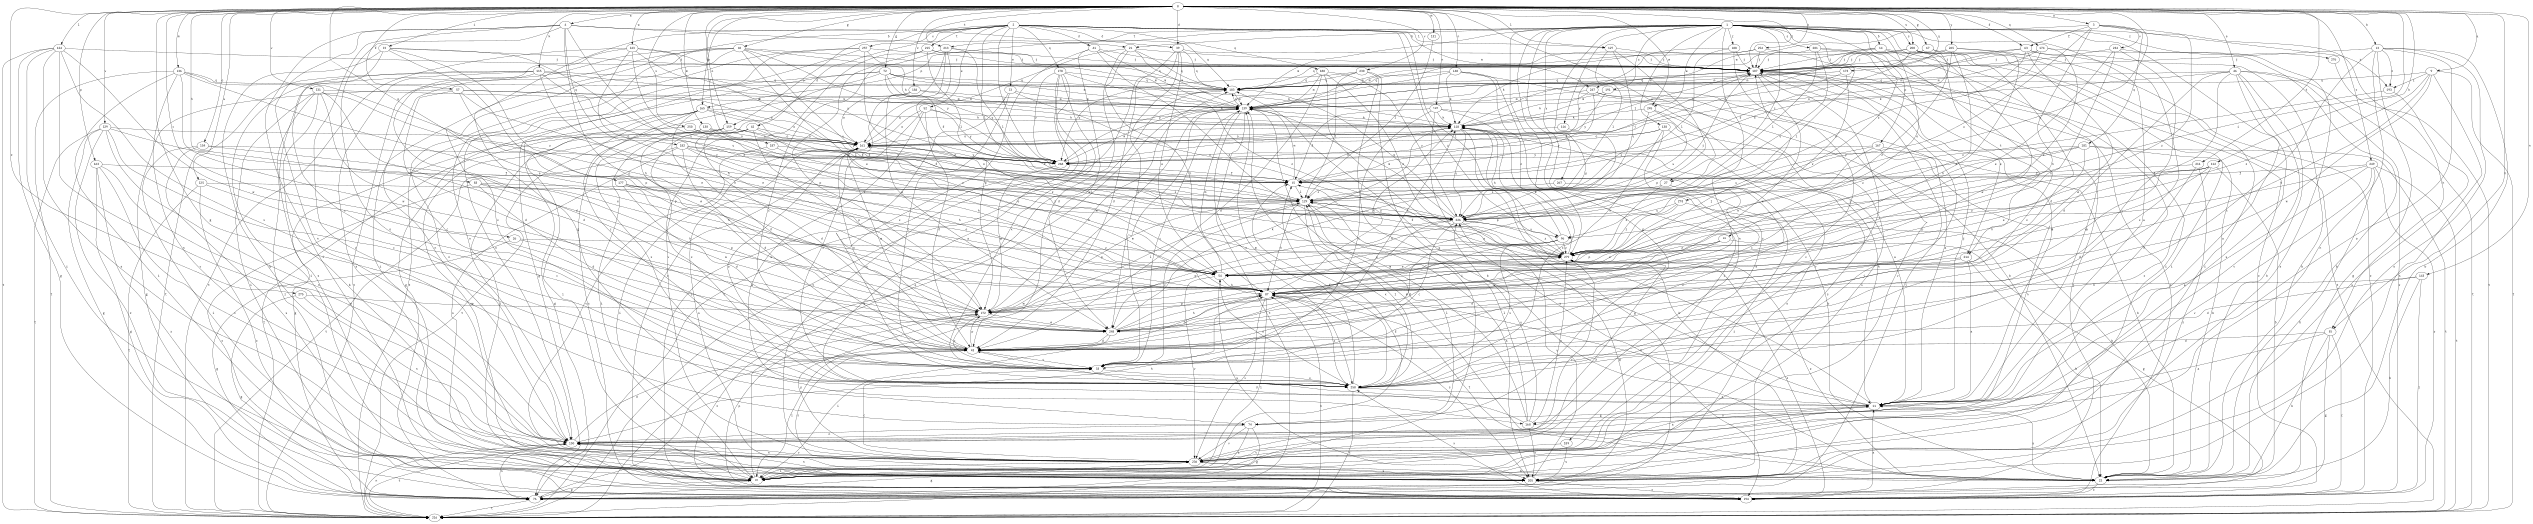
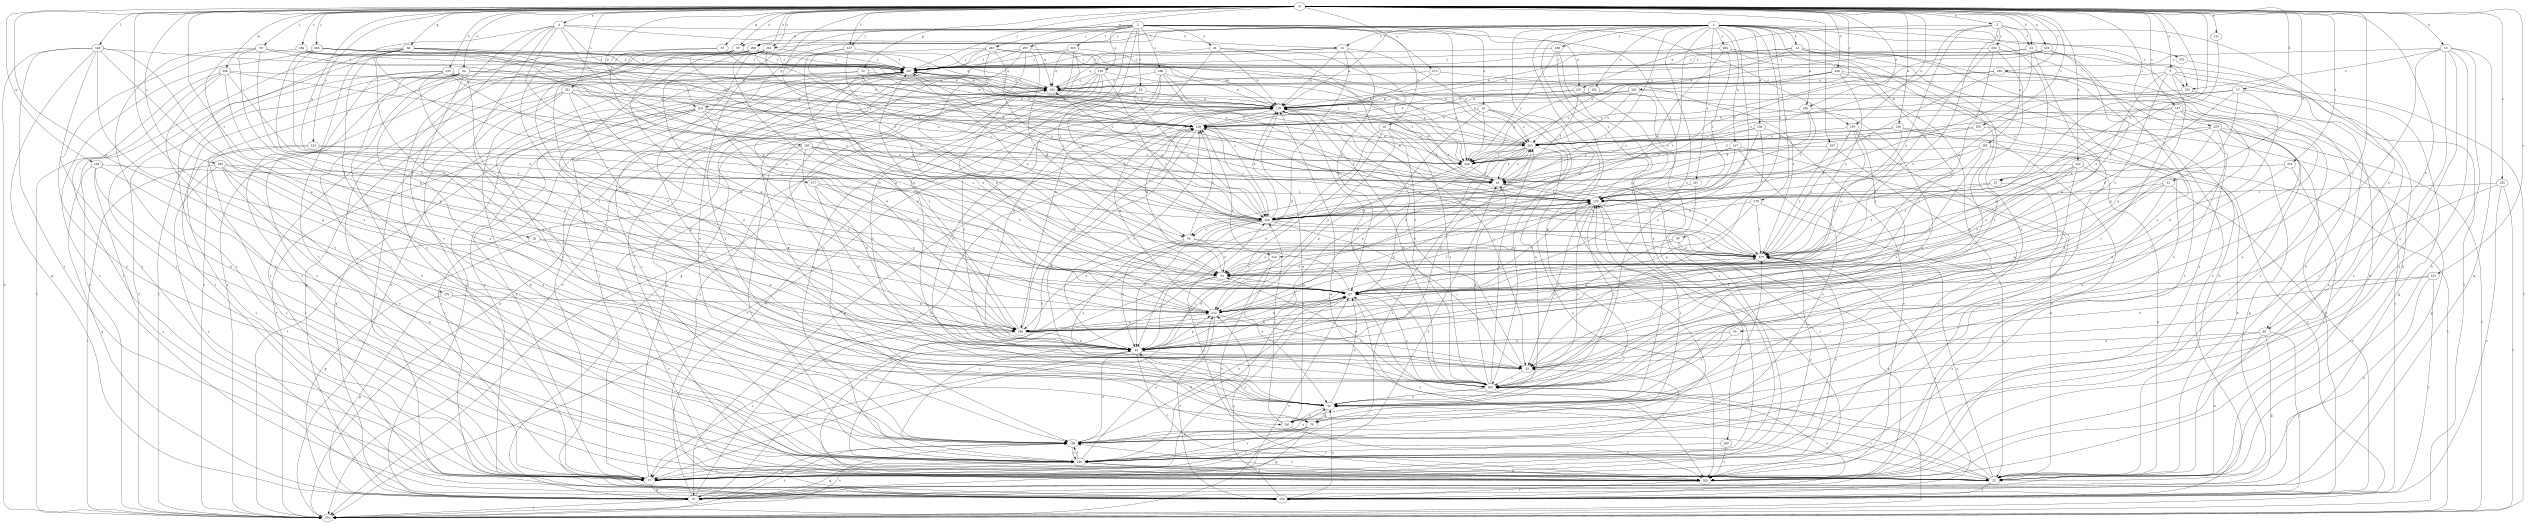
(1563, 127) -> none
none -> (1735, 332)
